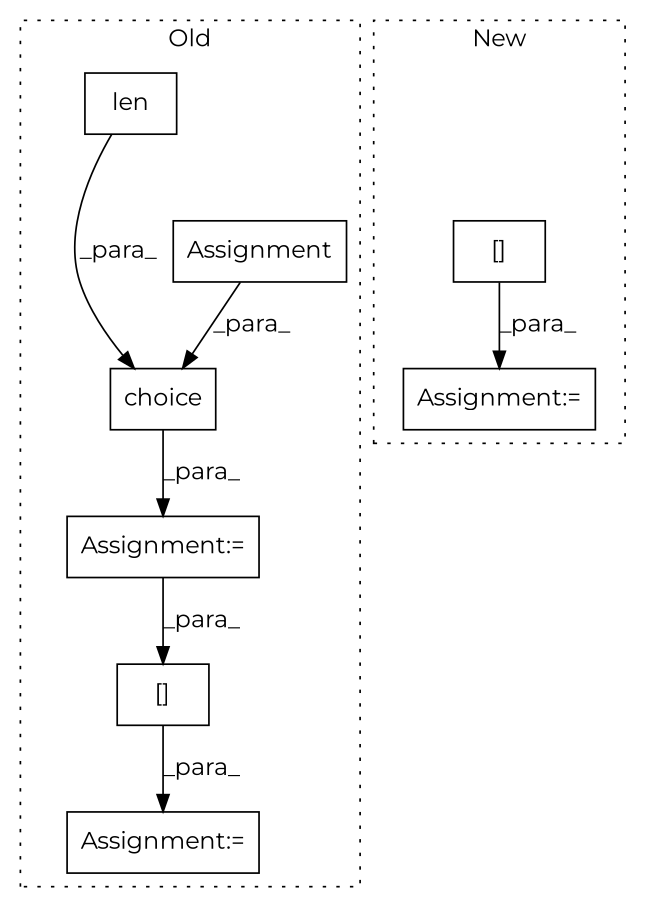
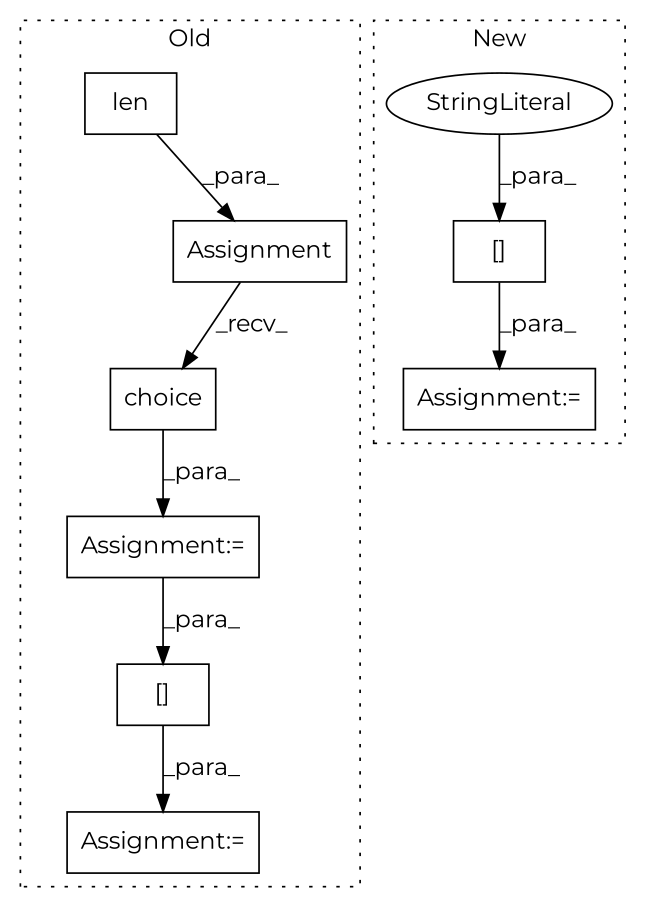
none -> (499, 104)
(75, 248) -> (190, 171)
(252, 325) -> (252, 325)
